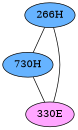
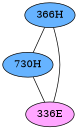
(50, 15) -> (50, 15)
(50, 114) -> (50, 114)
